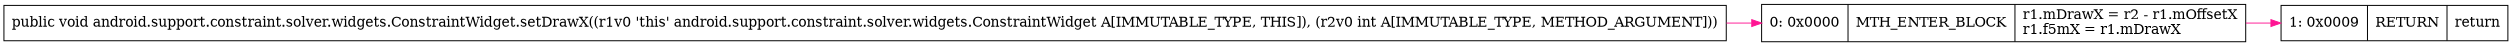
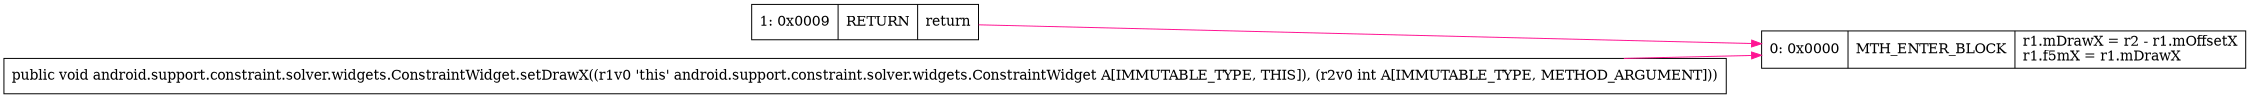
(2258, 23) -> (1365, 34)
